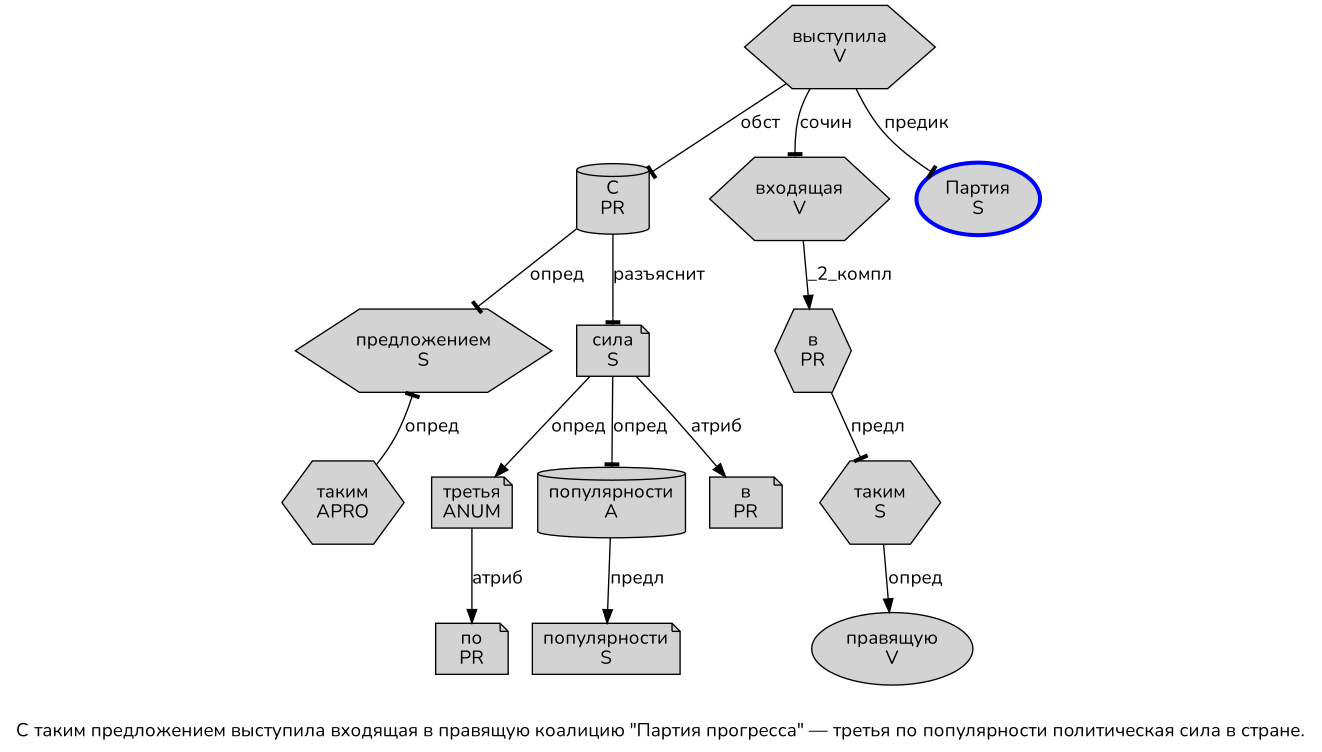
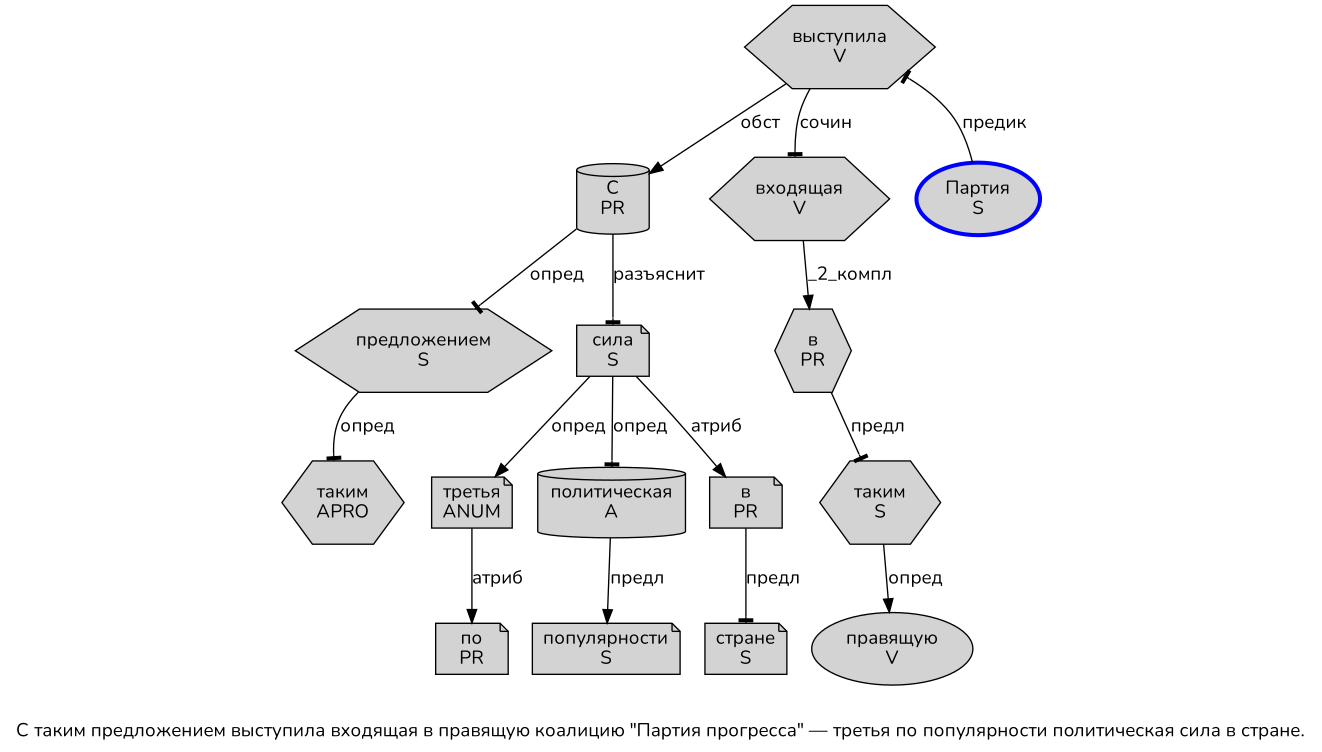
(721, 127) -> (721, 127)
(886, 135) -> (951, 114)
(397, 433) -> (339, 420)
(612, 503) -> (612, 503)
none -> (746, 649)
